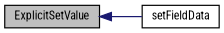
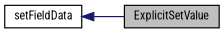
(127, 17) -> (109, 17)
